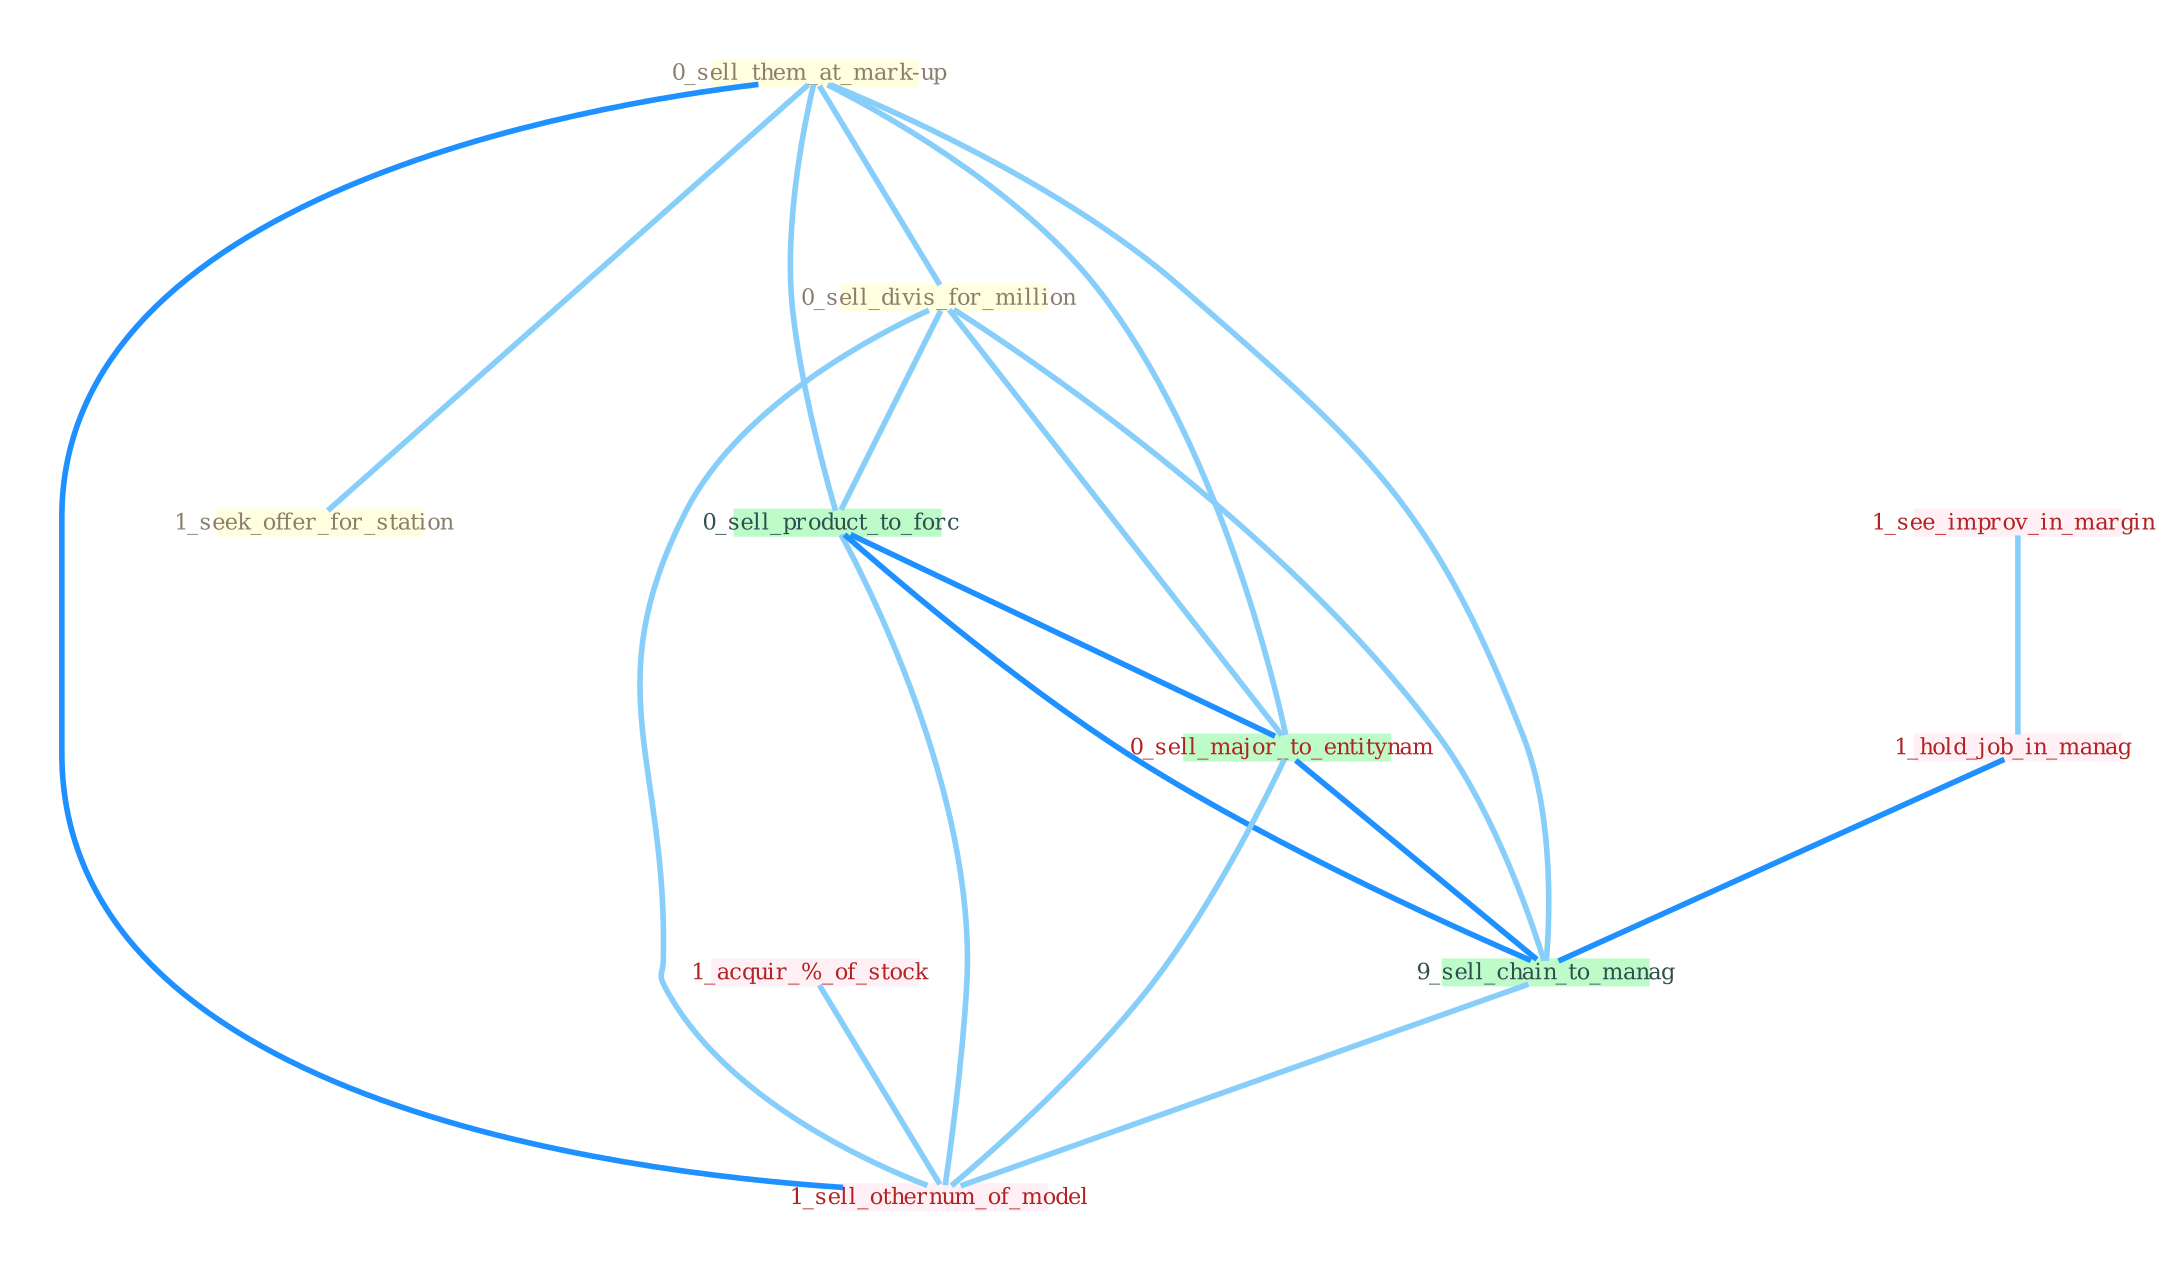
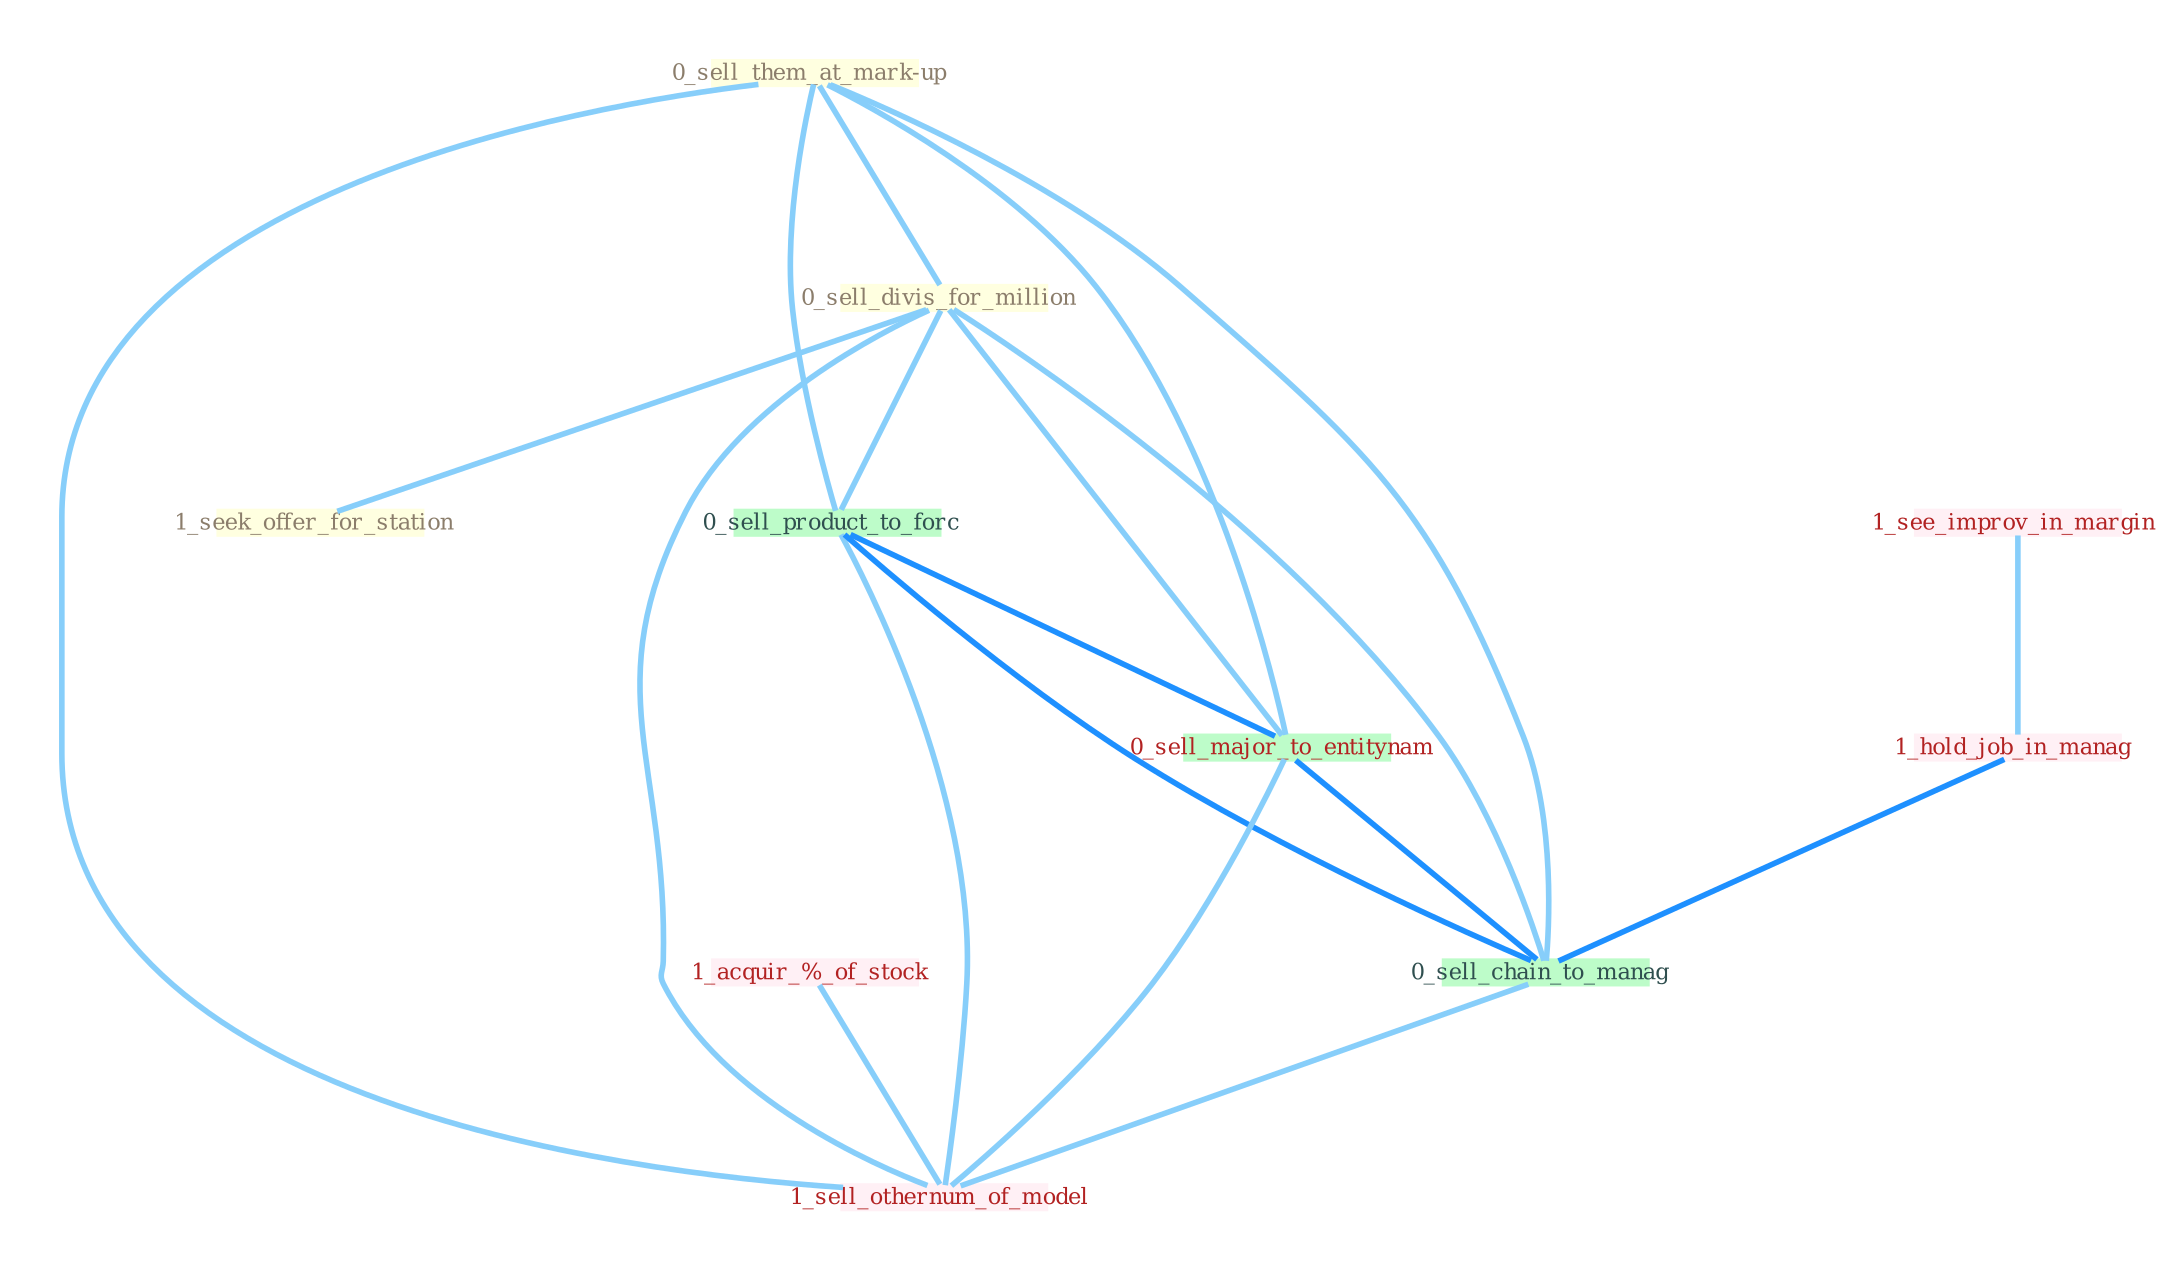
(568, 298) -> (632, 411)
(62, 679) -> (62, 679)
(1546, 972) -> (1546, 972)
